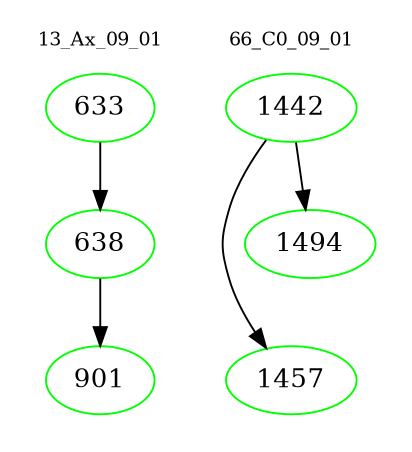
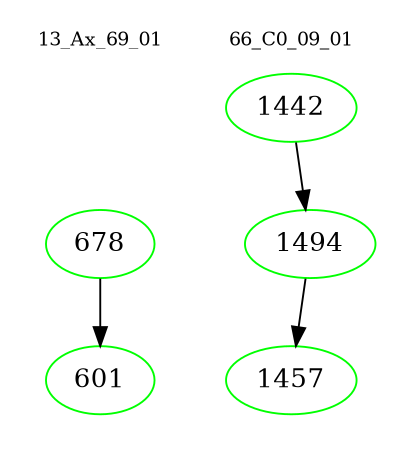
(100, 41) -> (100, 41)
(100, 108) -> none
(223, 234) -> (302, 303)
(100, 244) -> (100, 244)
(100, 380) -> (100, 380)
